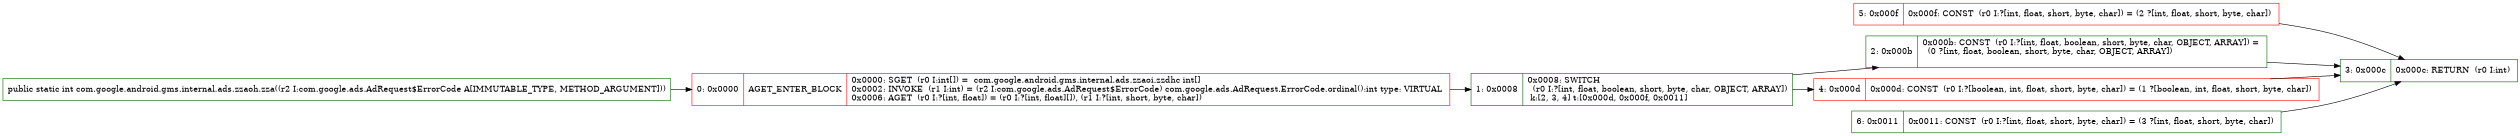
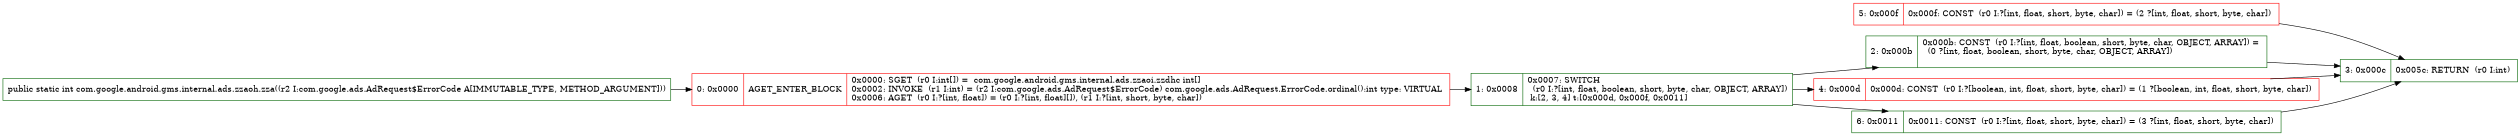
(2454, 70) -> (2454, 70)
(1567, 80) -> (1567, 80)
none -> (1837, 108)
